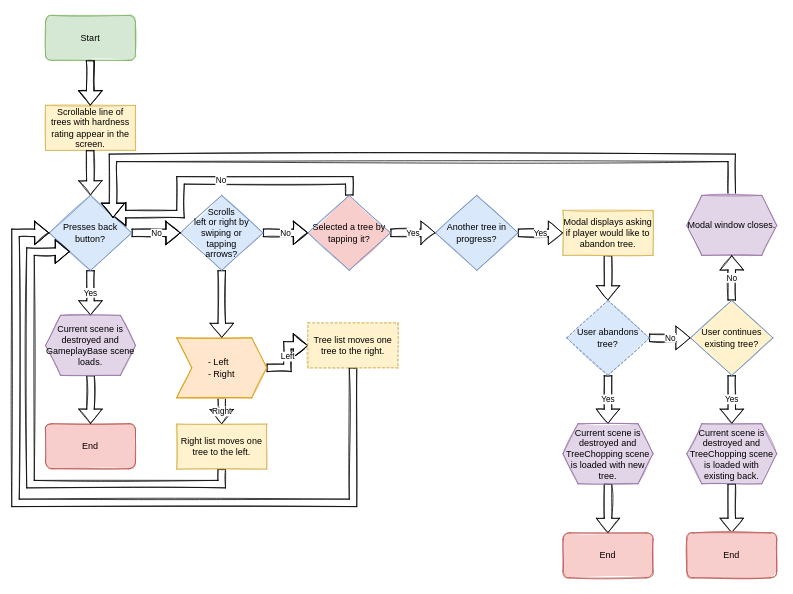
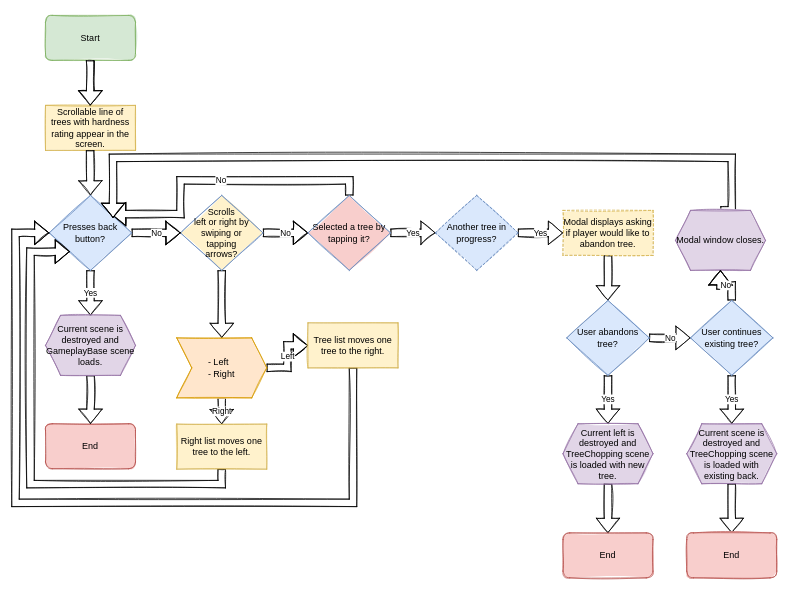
(732, 225) -> (720, 240)
(222, 233) -> (222, 233)
(477, 233) -> (477, 233)
(608, 233) -> (608, 233)
(608, 338) -> (608, 338)
(732, 338) -> (732, 338)
(353, 345) -> (353, 345)
(608, 454) -> (608, 454)
